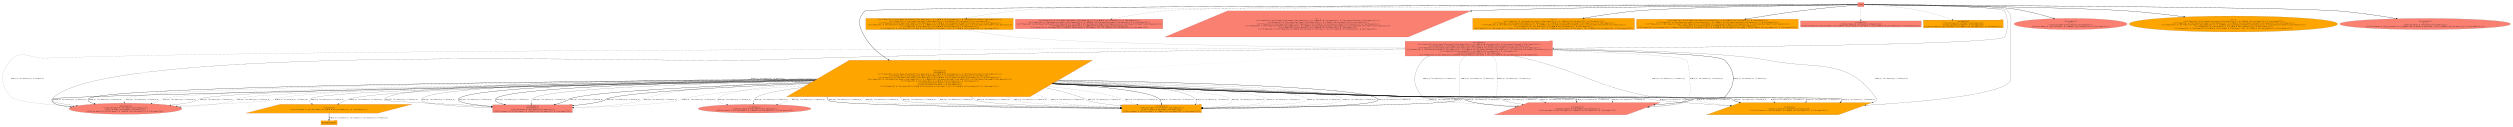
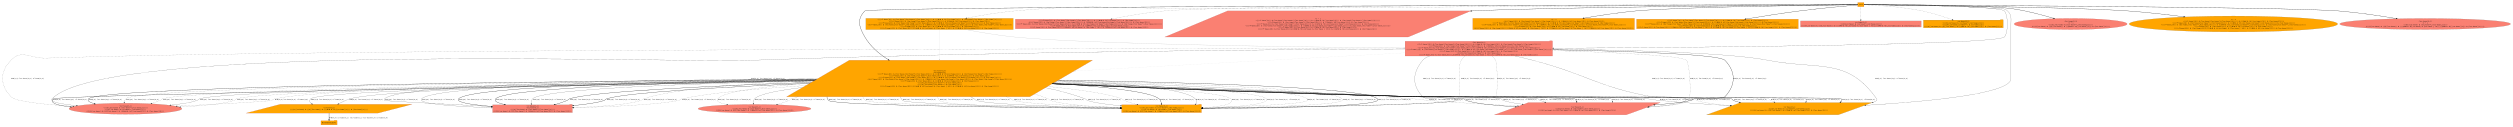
(1861, 5) -> (1861, 5)
